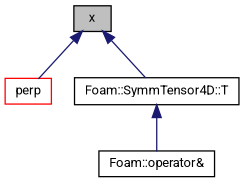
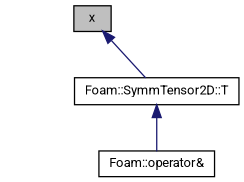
(28, 91) -> none
(157, 91) -> (157, 91)
